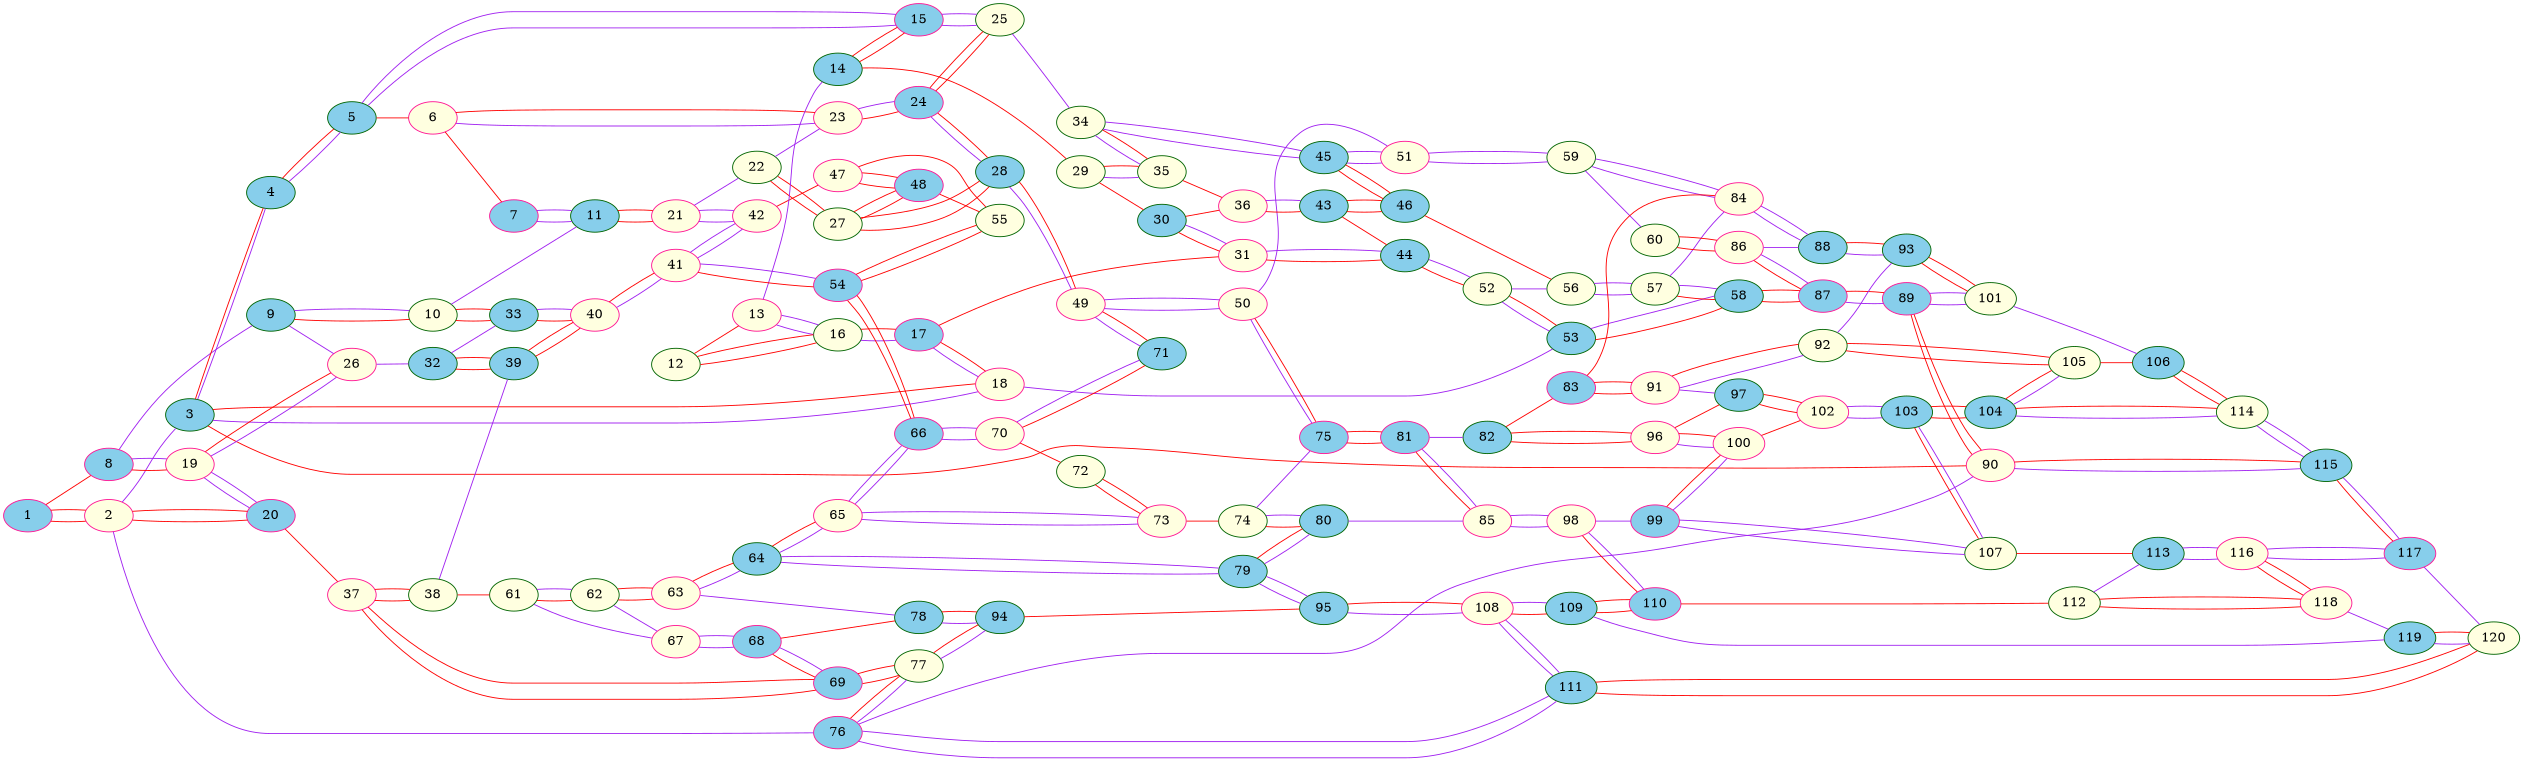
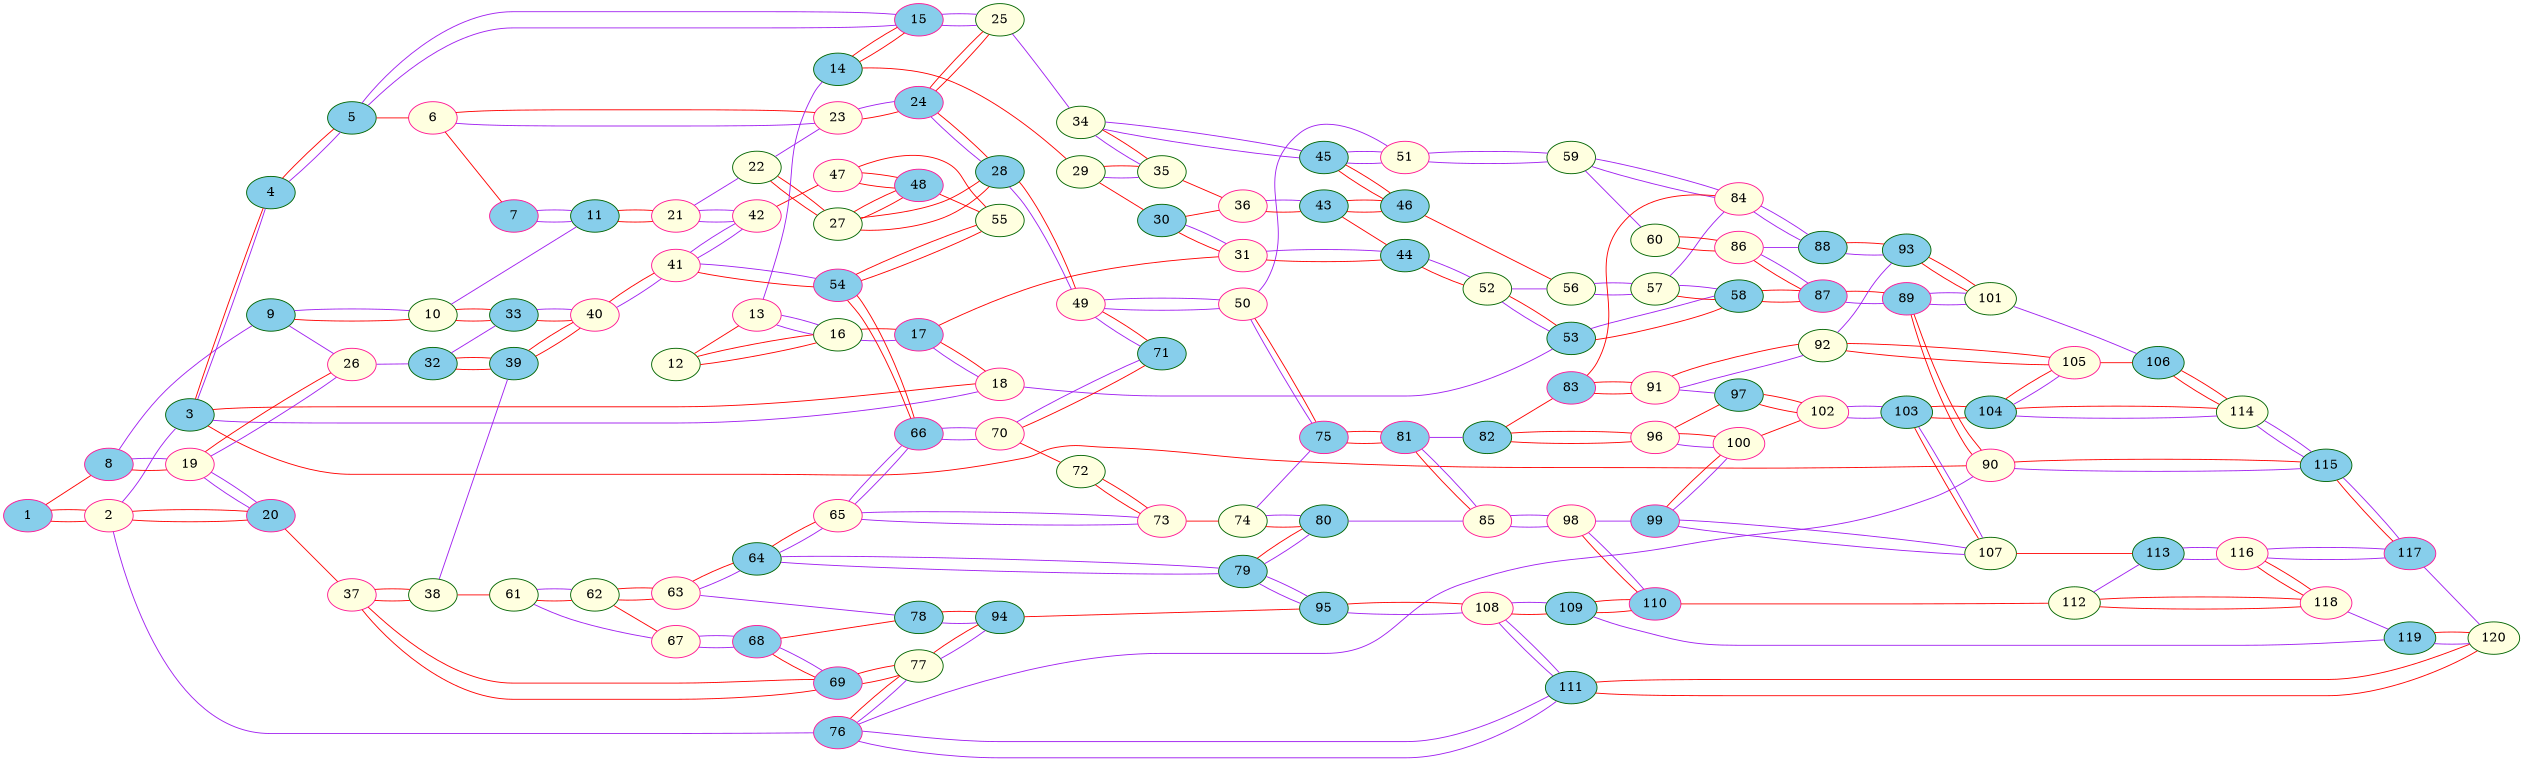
(2074, 363) -> (2074, 363)
(635, 618) -> (635, 618)
